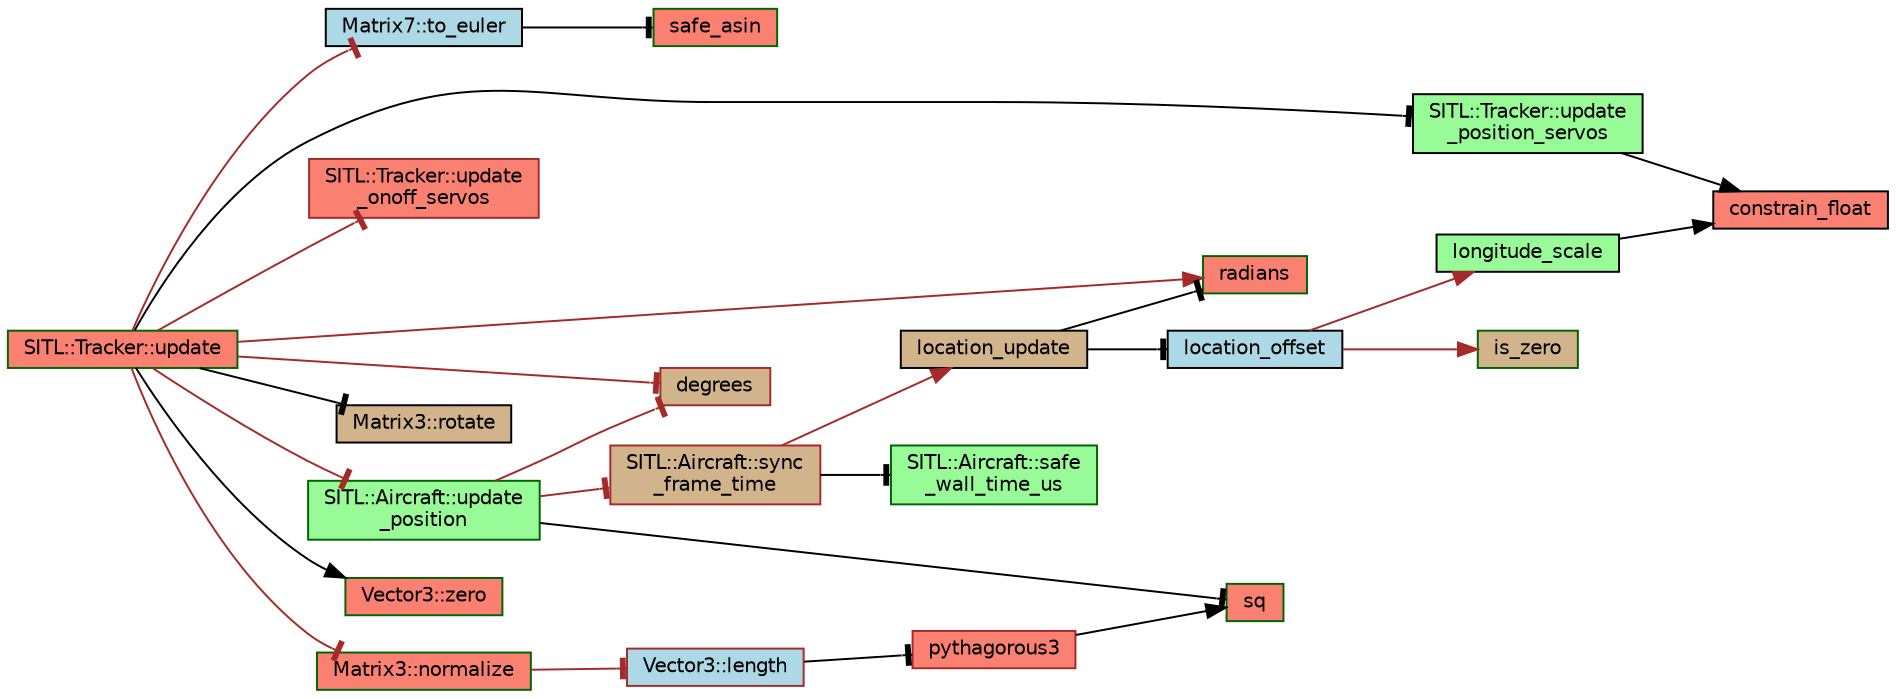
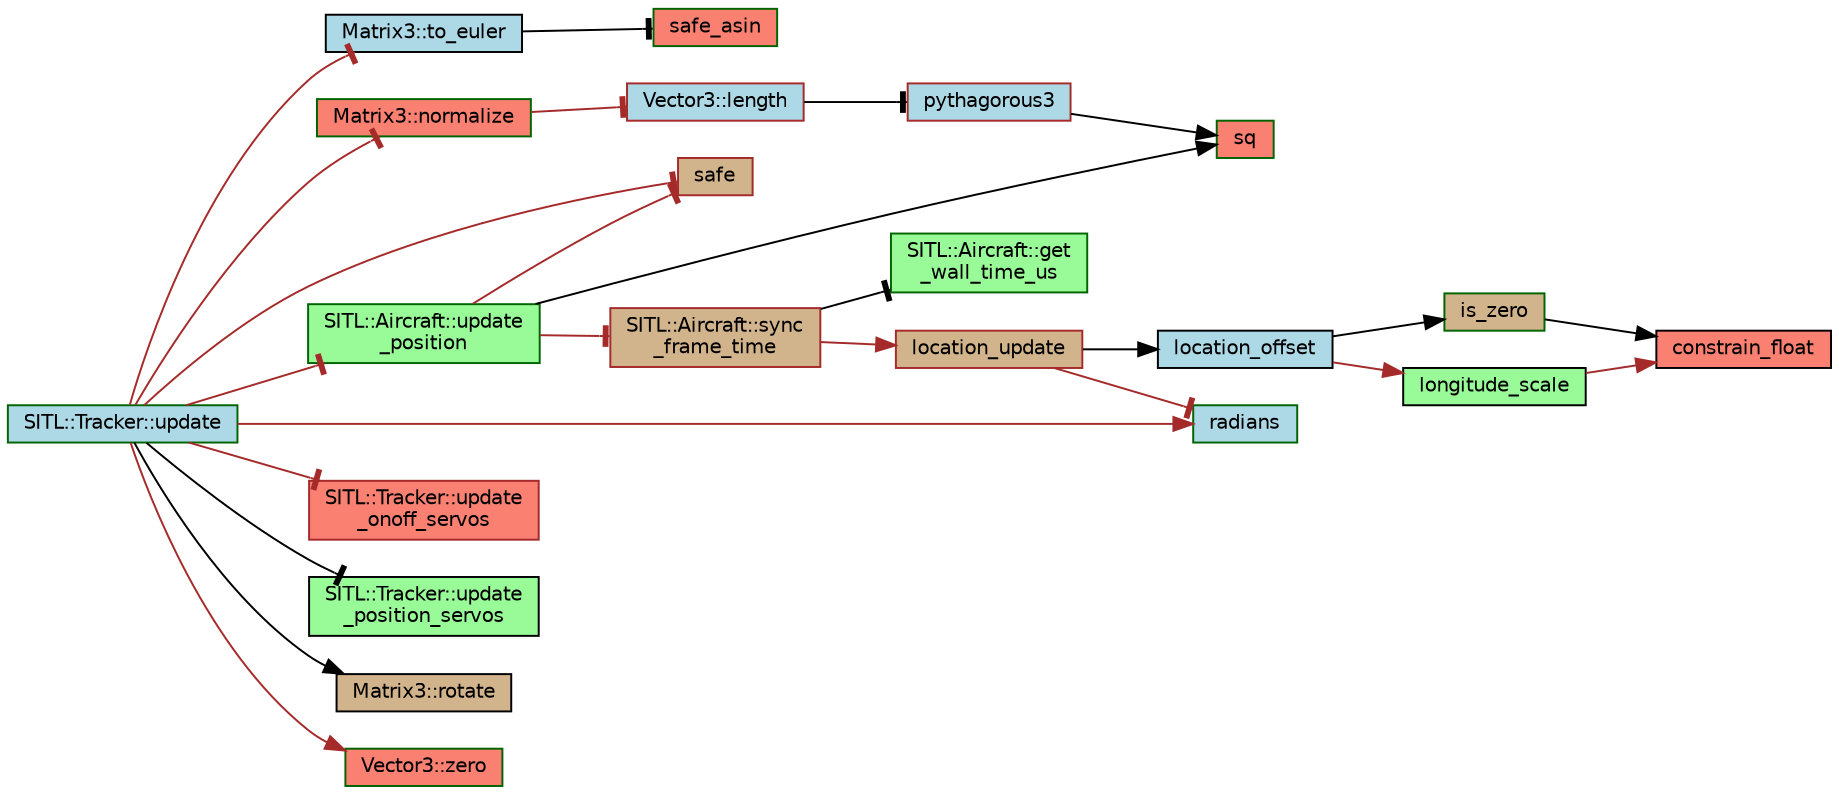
(424, 27) -> (424, 33)
(1671, 169) -> (1591, 326)
(1656, 233) -> (1611, 369)
(1255, 275) -> (1245, 424)
(1127, 311) -> (1119, 387)
(123, 349) -> (123, 424)
(994, 349) -> (989, 349)
(1122, 349) -> (1111, 349)
(1400, 349) -> (1379, 329)
(269, 385) -> (216, 566)
(715, 387) -> (715, 177)
(994, 475) -> (989, 263)
(220, 480) -> (207, 608)
(878, 561) -> (865, 220)
(994, 650) -> (989, 102)
